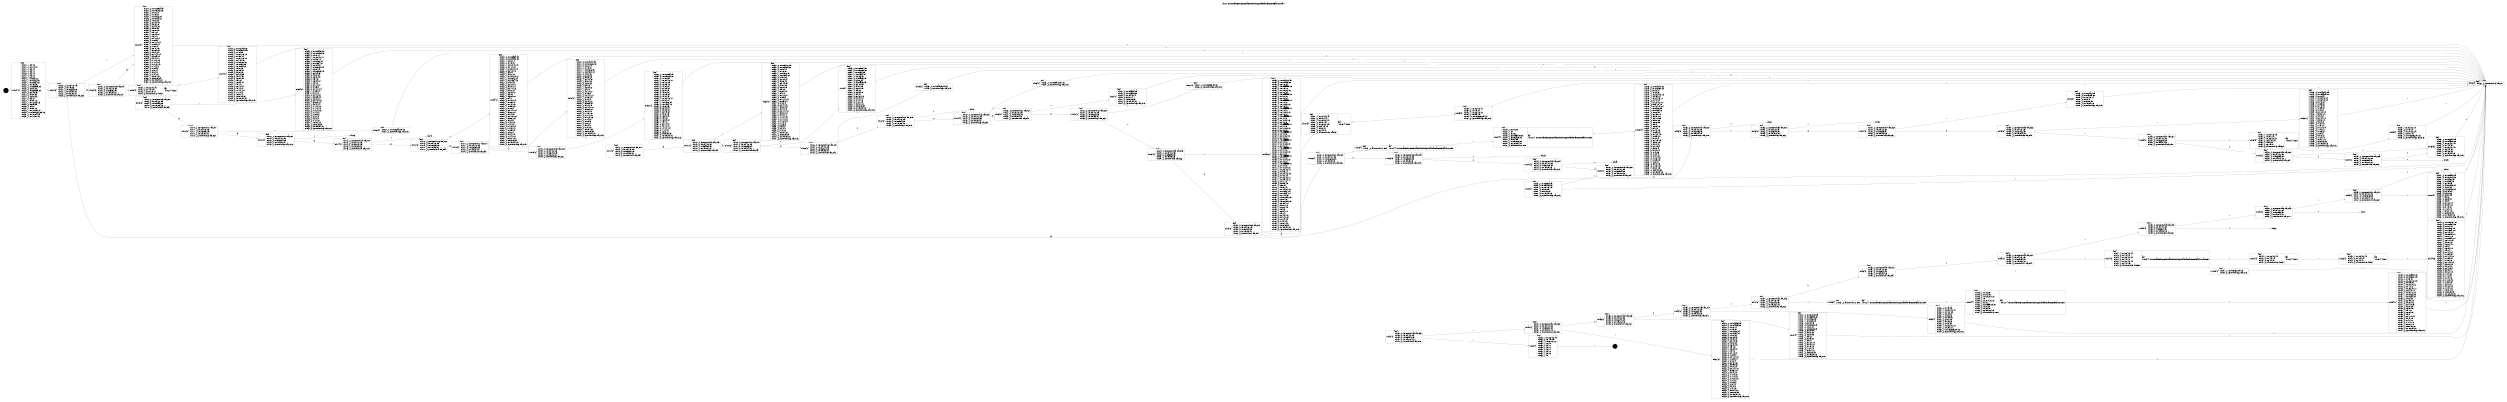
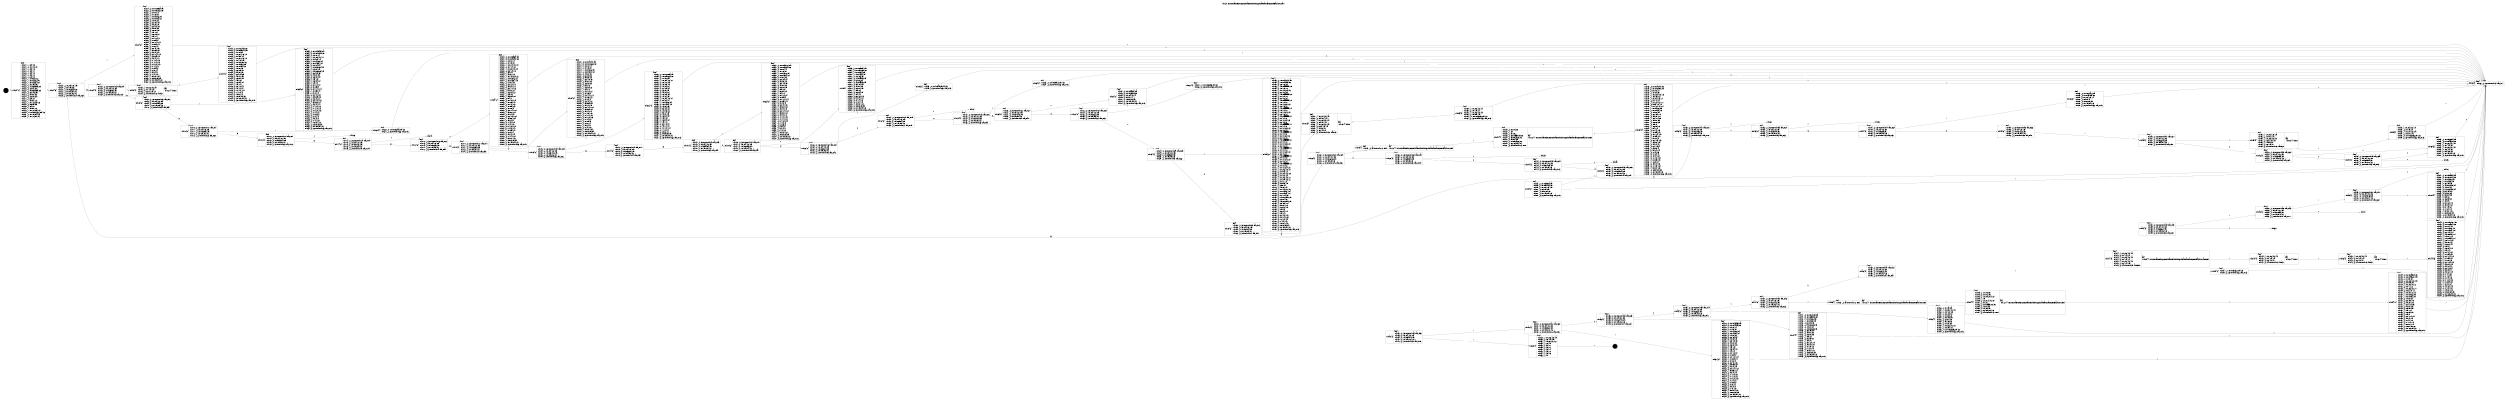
(123, 74) -> (130, 97)
(2319, 119) -> none
none -> (586, 152)
(2016, 259) -> none
